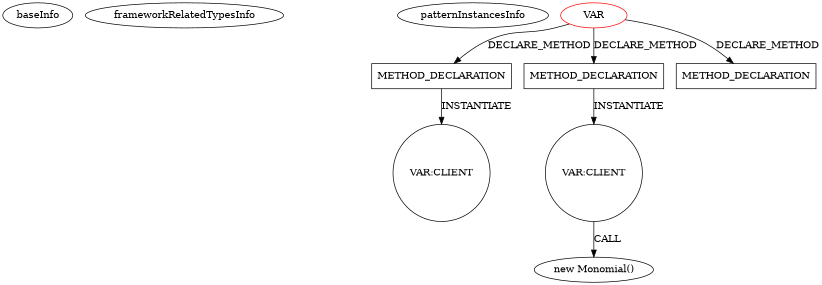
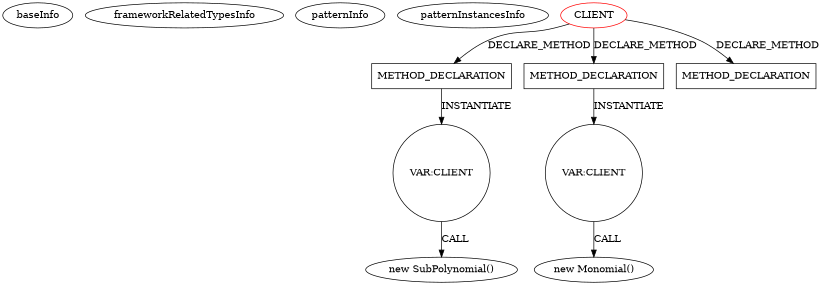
none -> (340, 15)
(594, 15) -> (594, 15)
none -> (442, 270)
